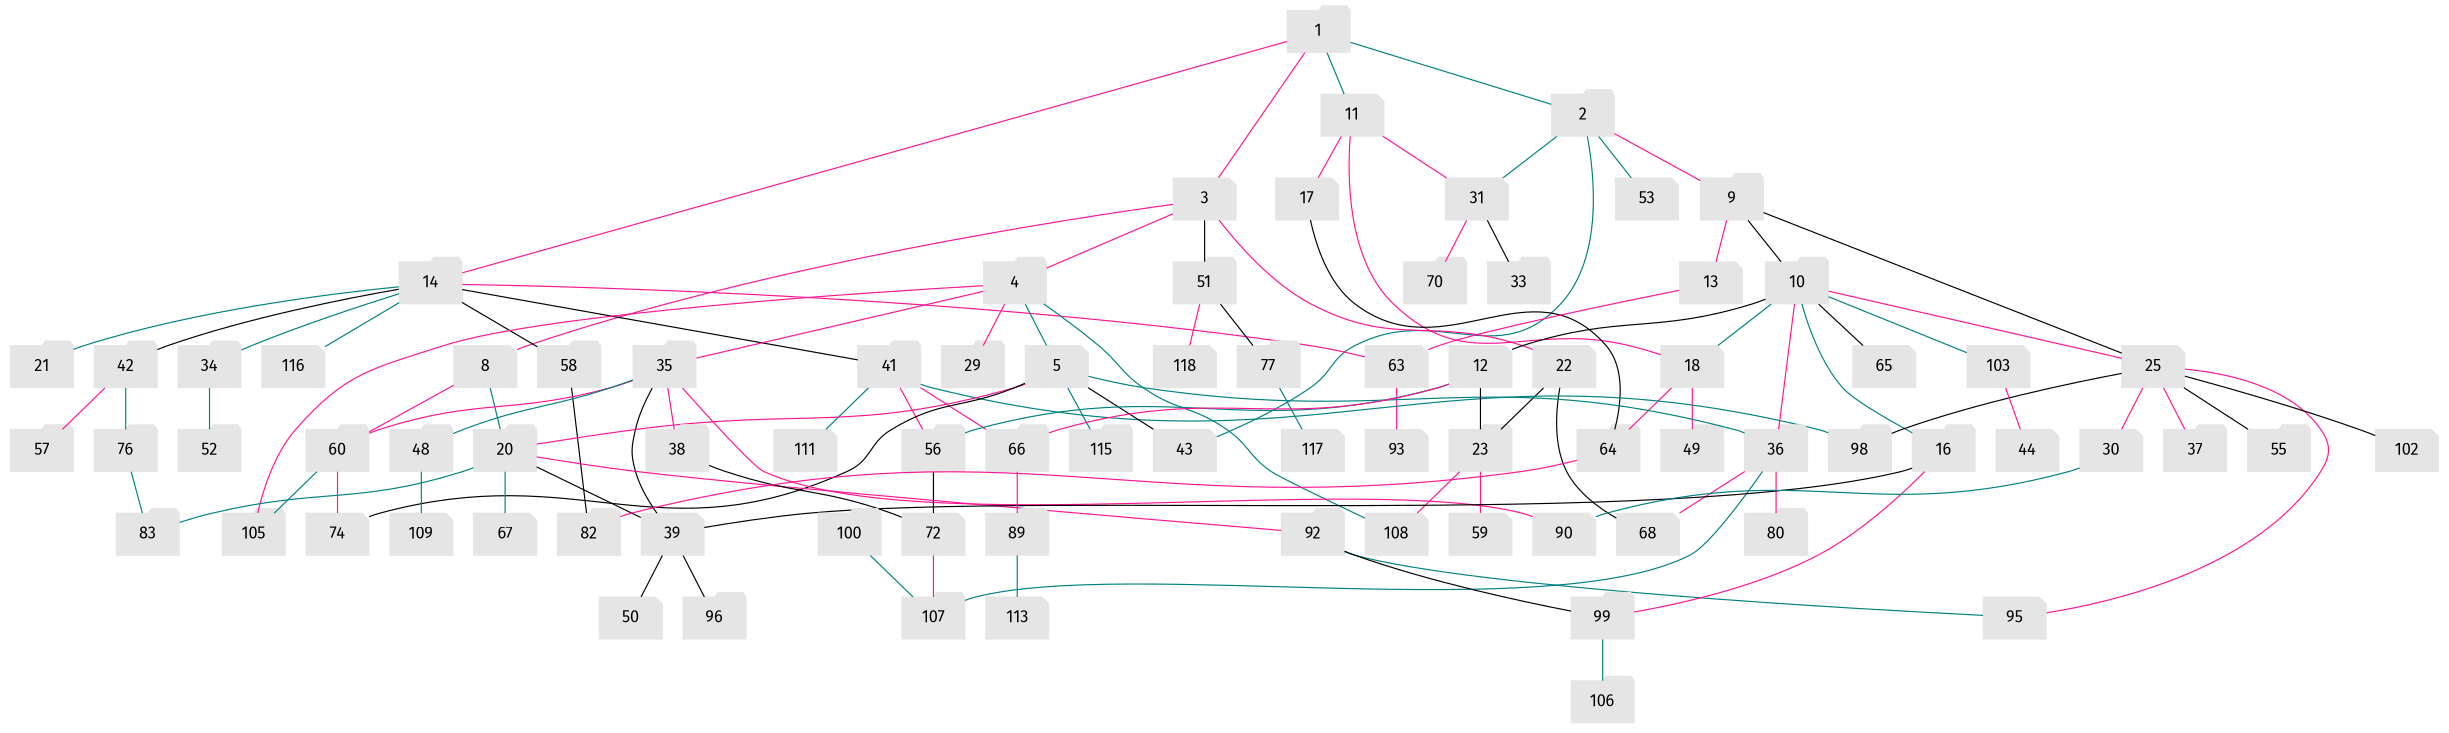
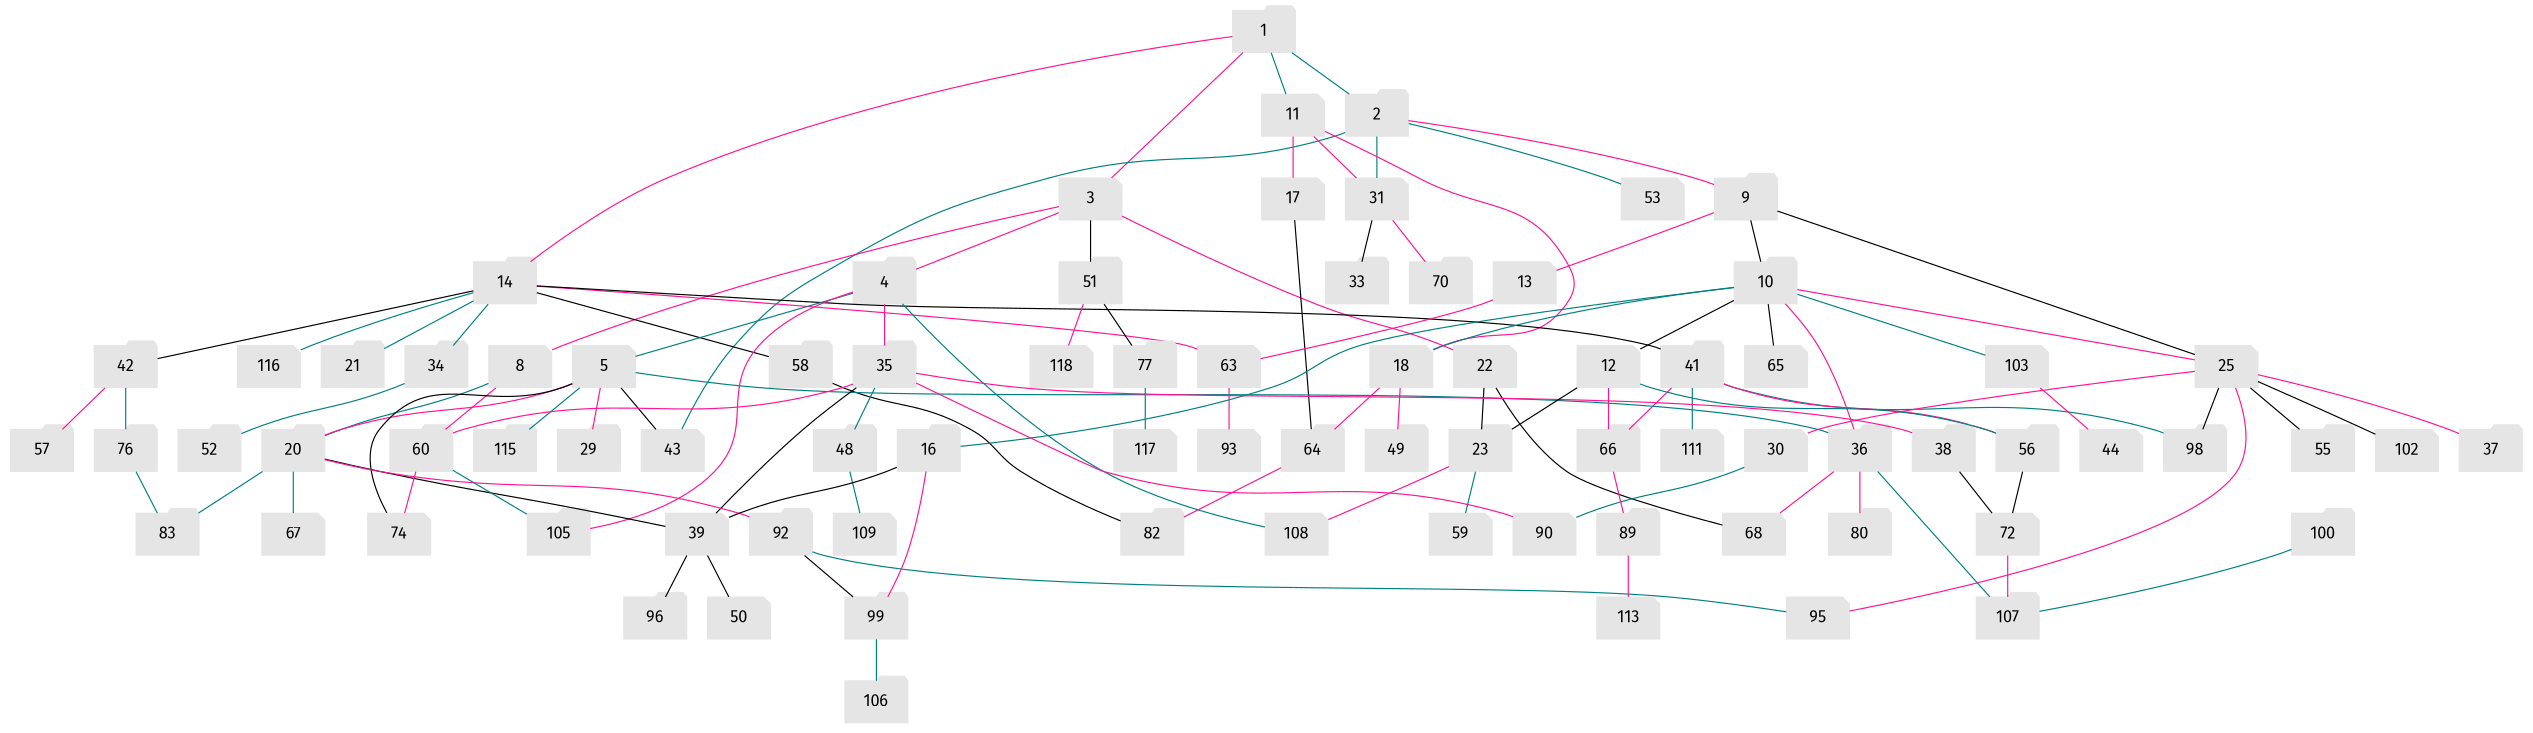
(994, 325) -> (598, 401)
(1480, 492) -> (1471, 492)
(1017, 576) -> (1628, 576)
